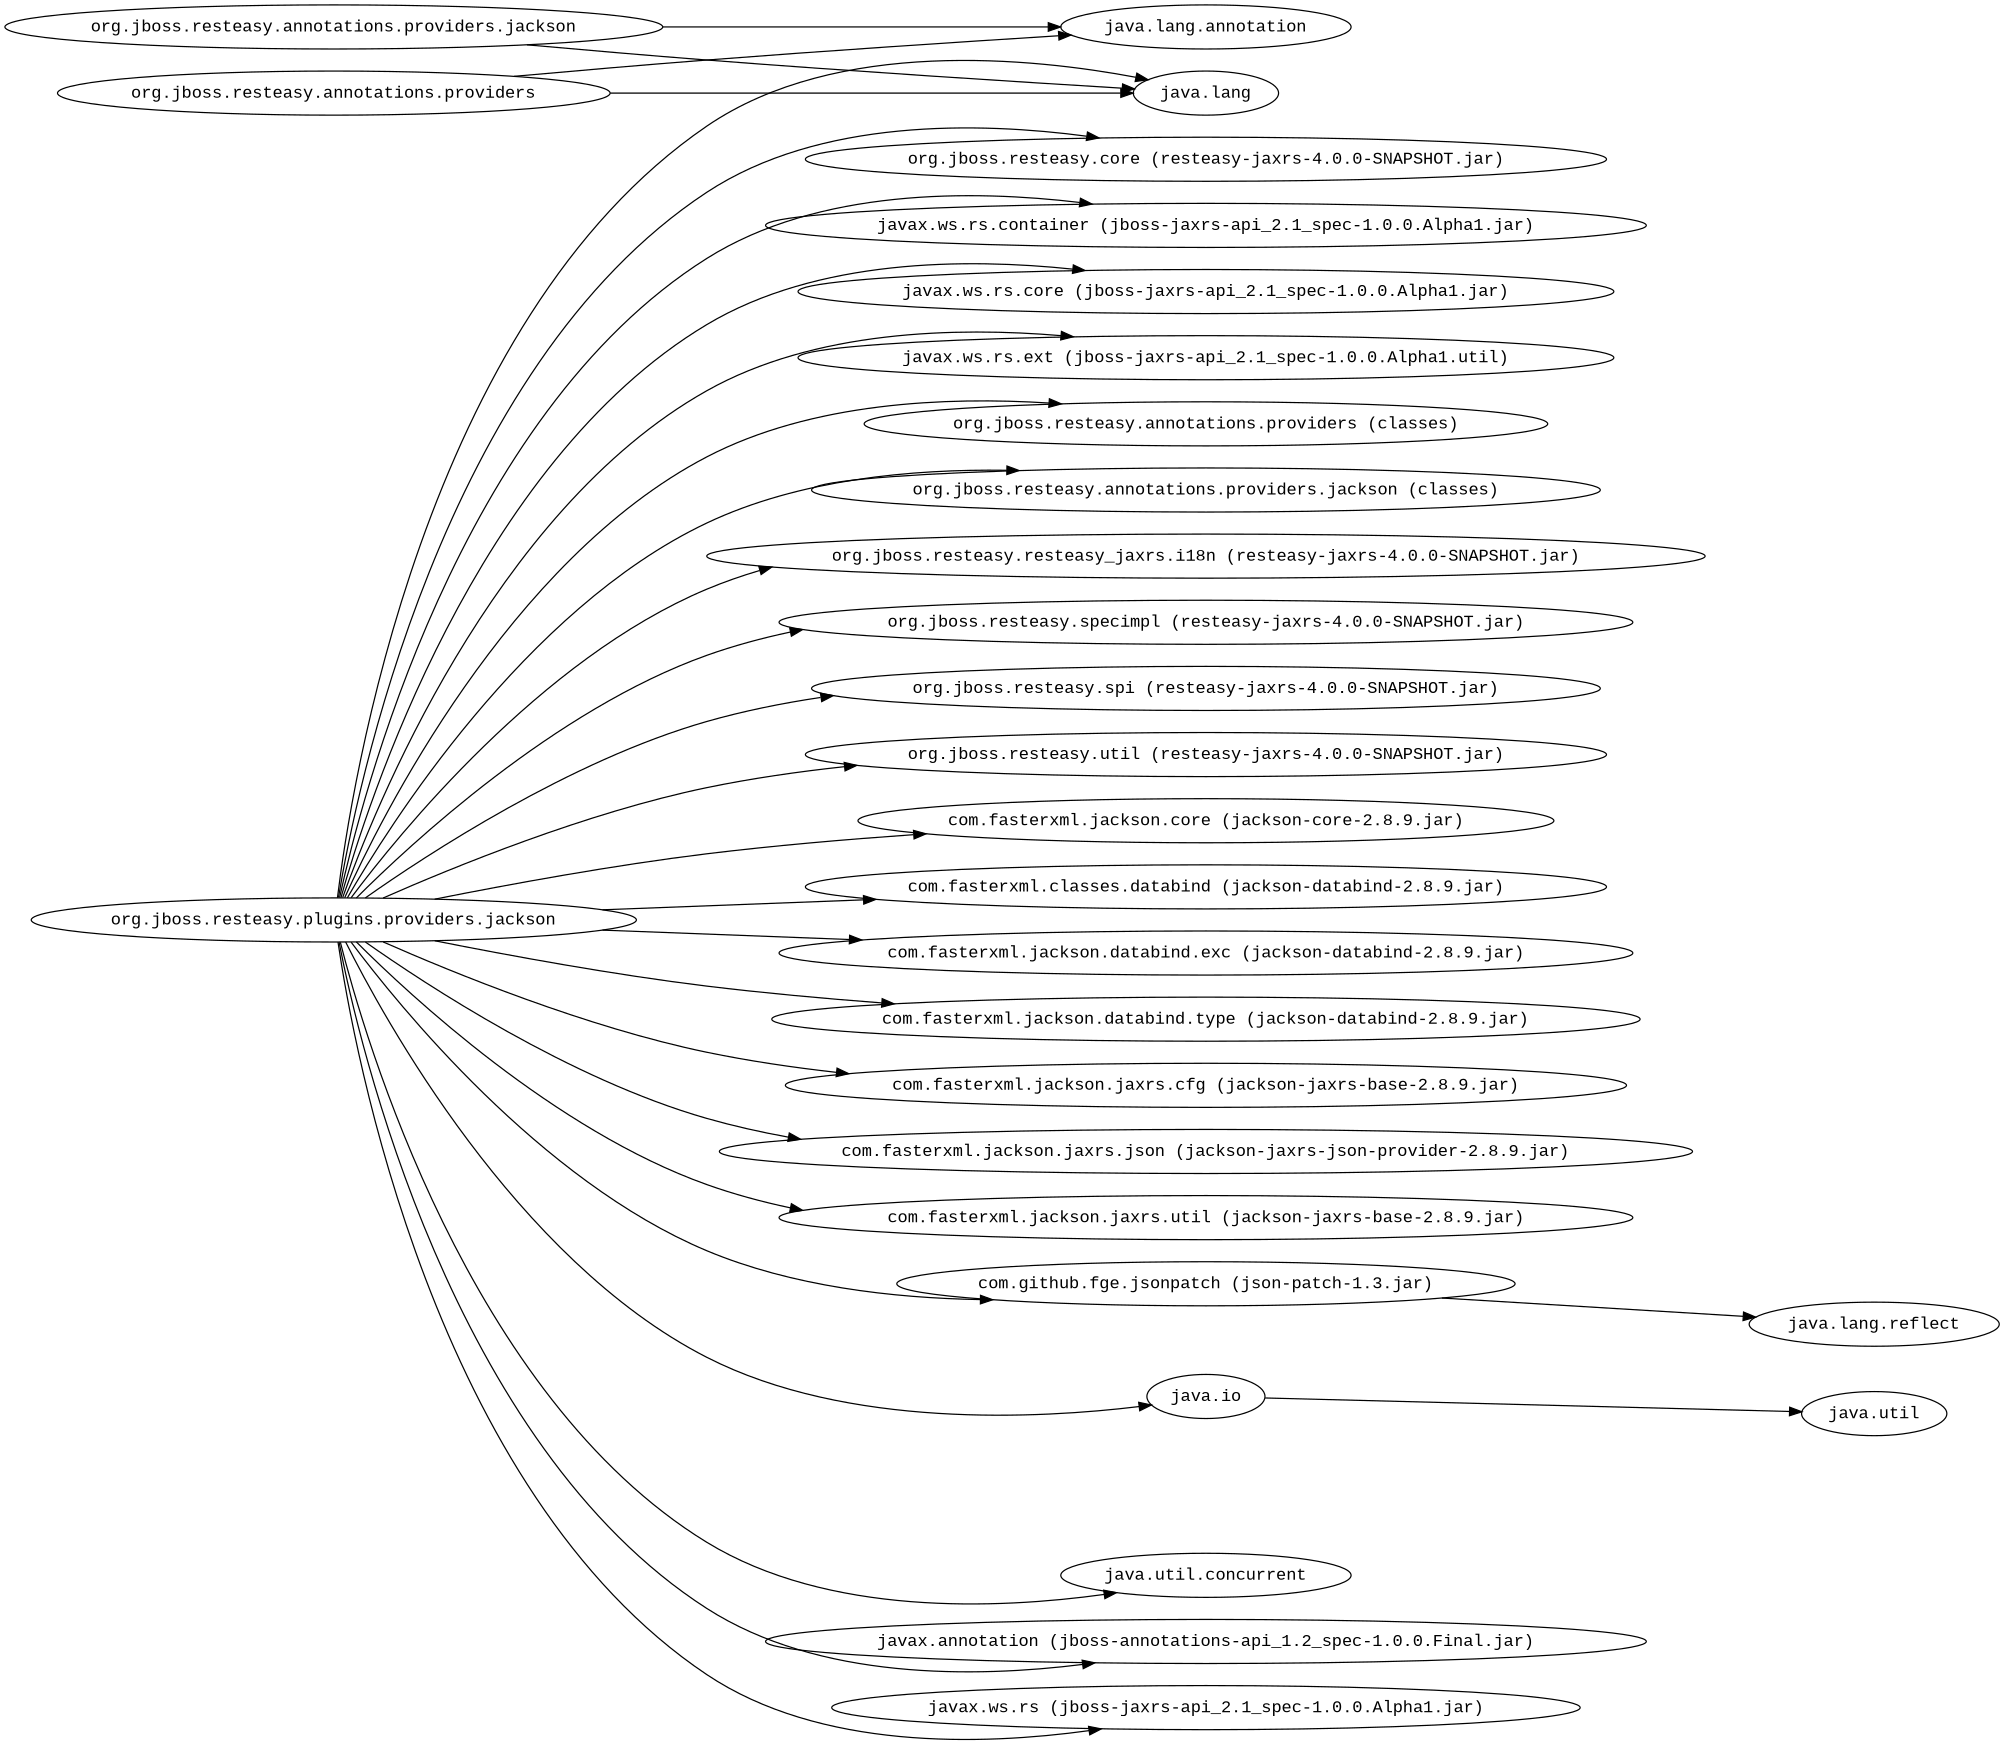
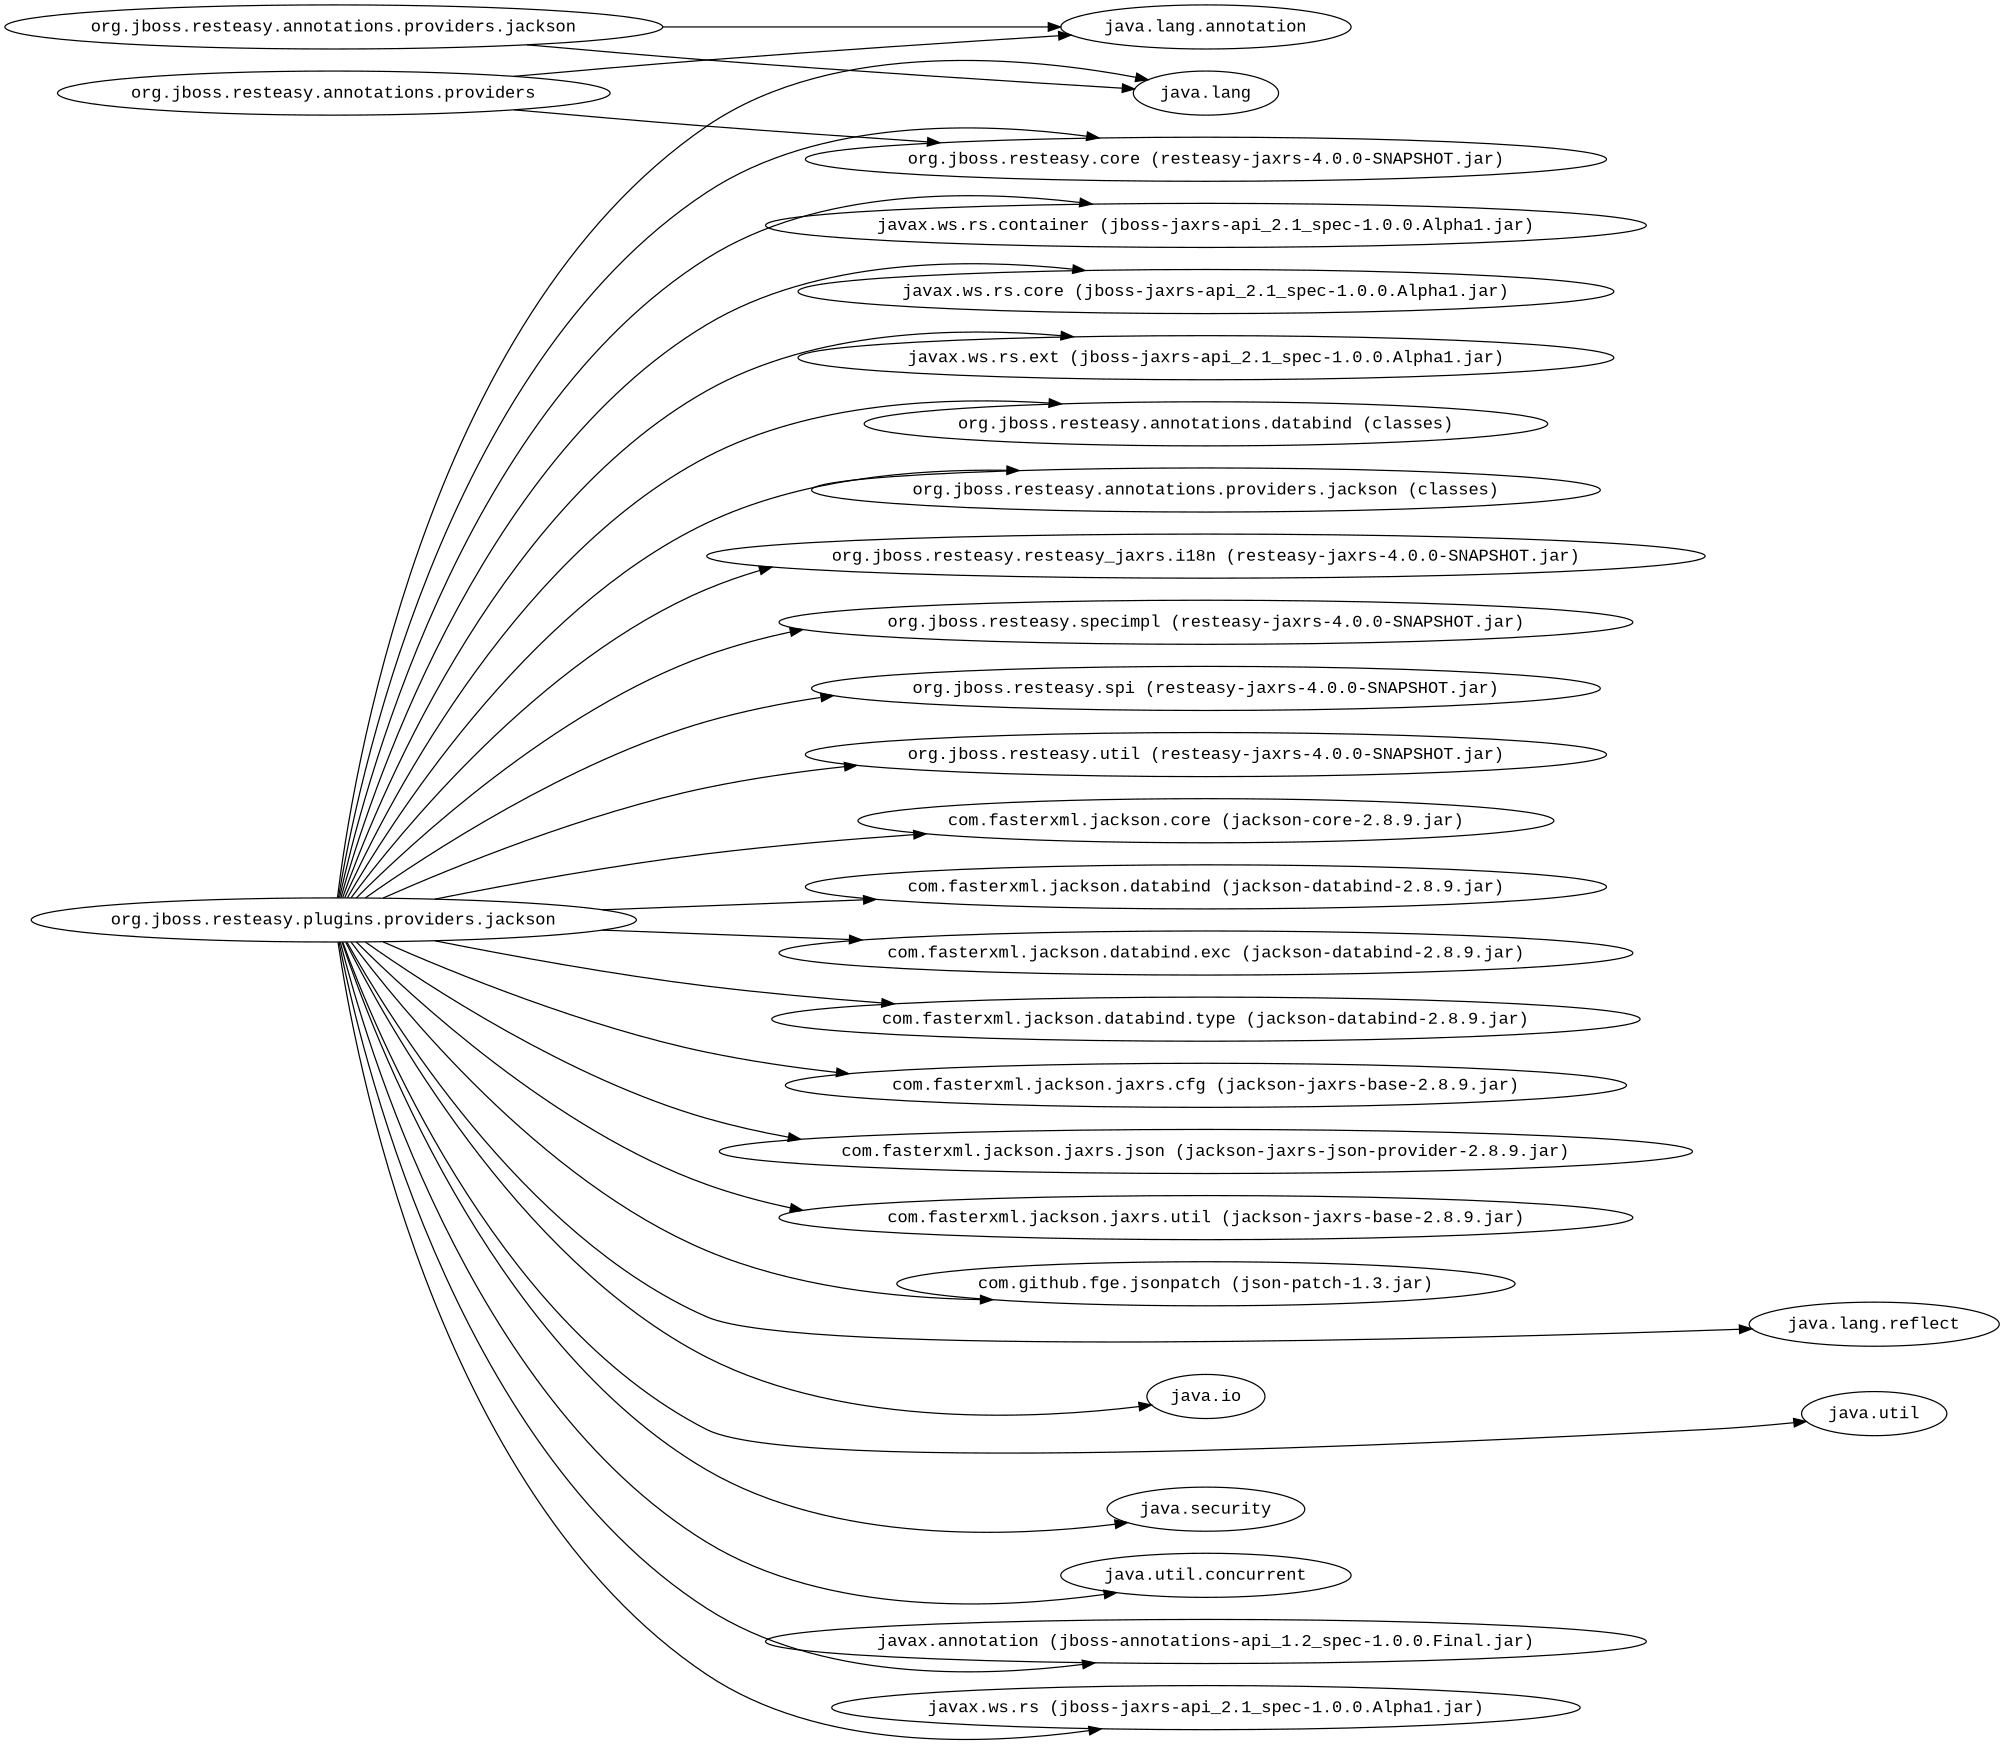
(865, 93) -> (721, 127)
(1206, 358) -> (1206, 358)
(1206, 424) -> (1206, 424)
(1206, 887) -> (1206, 887)
(1593, 1307) -> (959, 1340)
(1527, 1405) -> (939, 1452)
none -> (1206, 1509)
